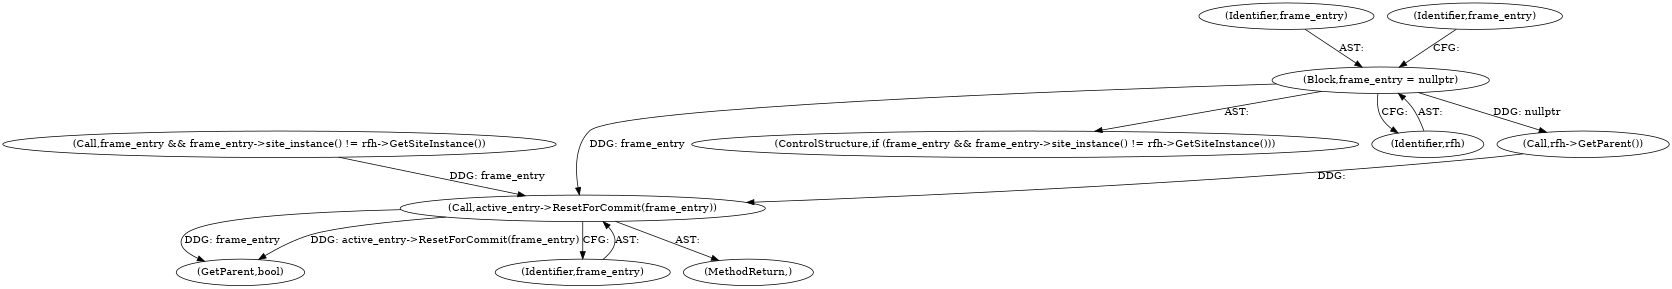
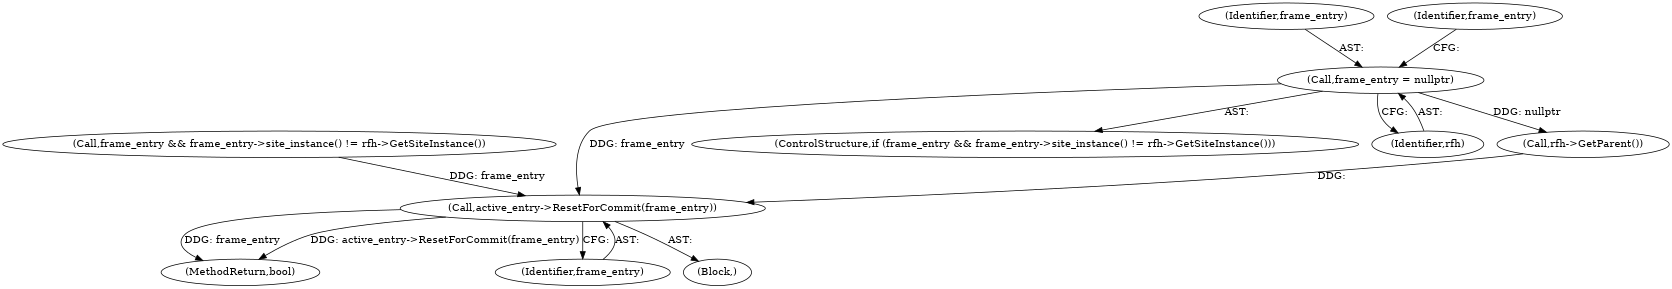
(1381, 80) -> (1381, 80)
(240, 272) -> (240, 272)
(748, 272) -> (717, 272)
